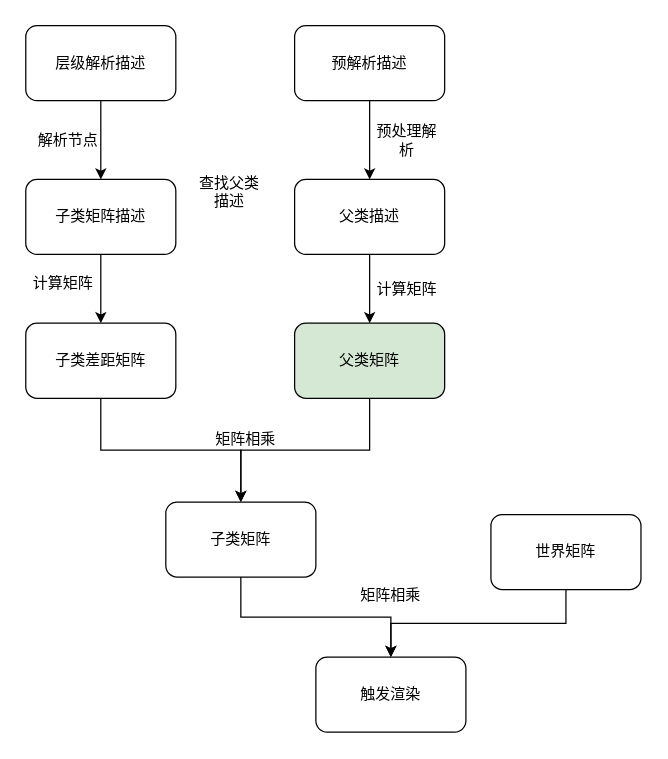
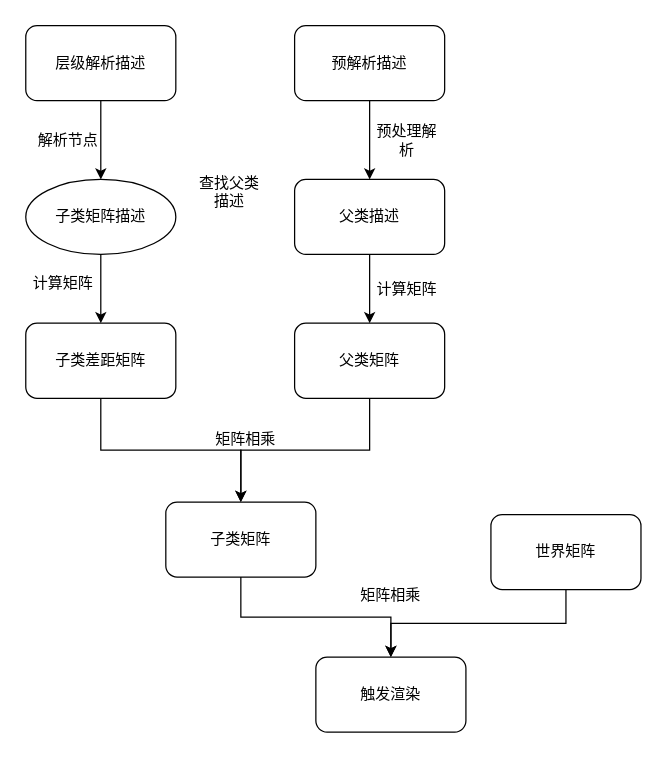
(101, 217) -> (101, 217)
(369, 361) -> (369, 361)
